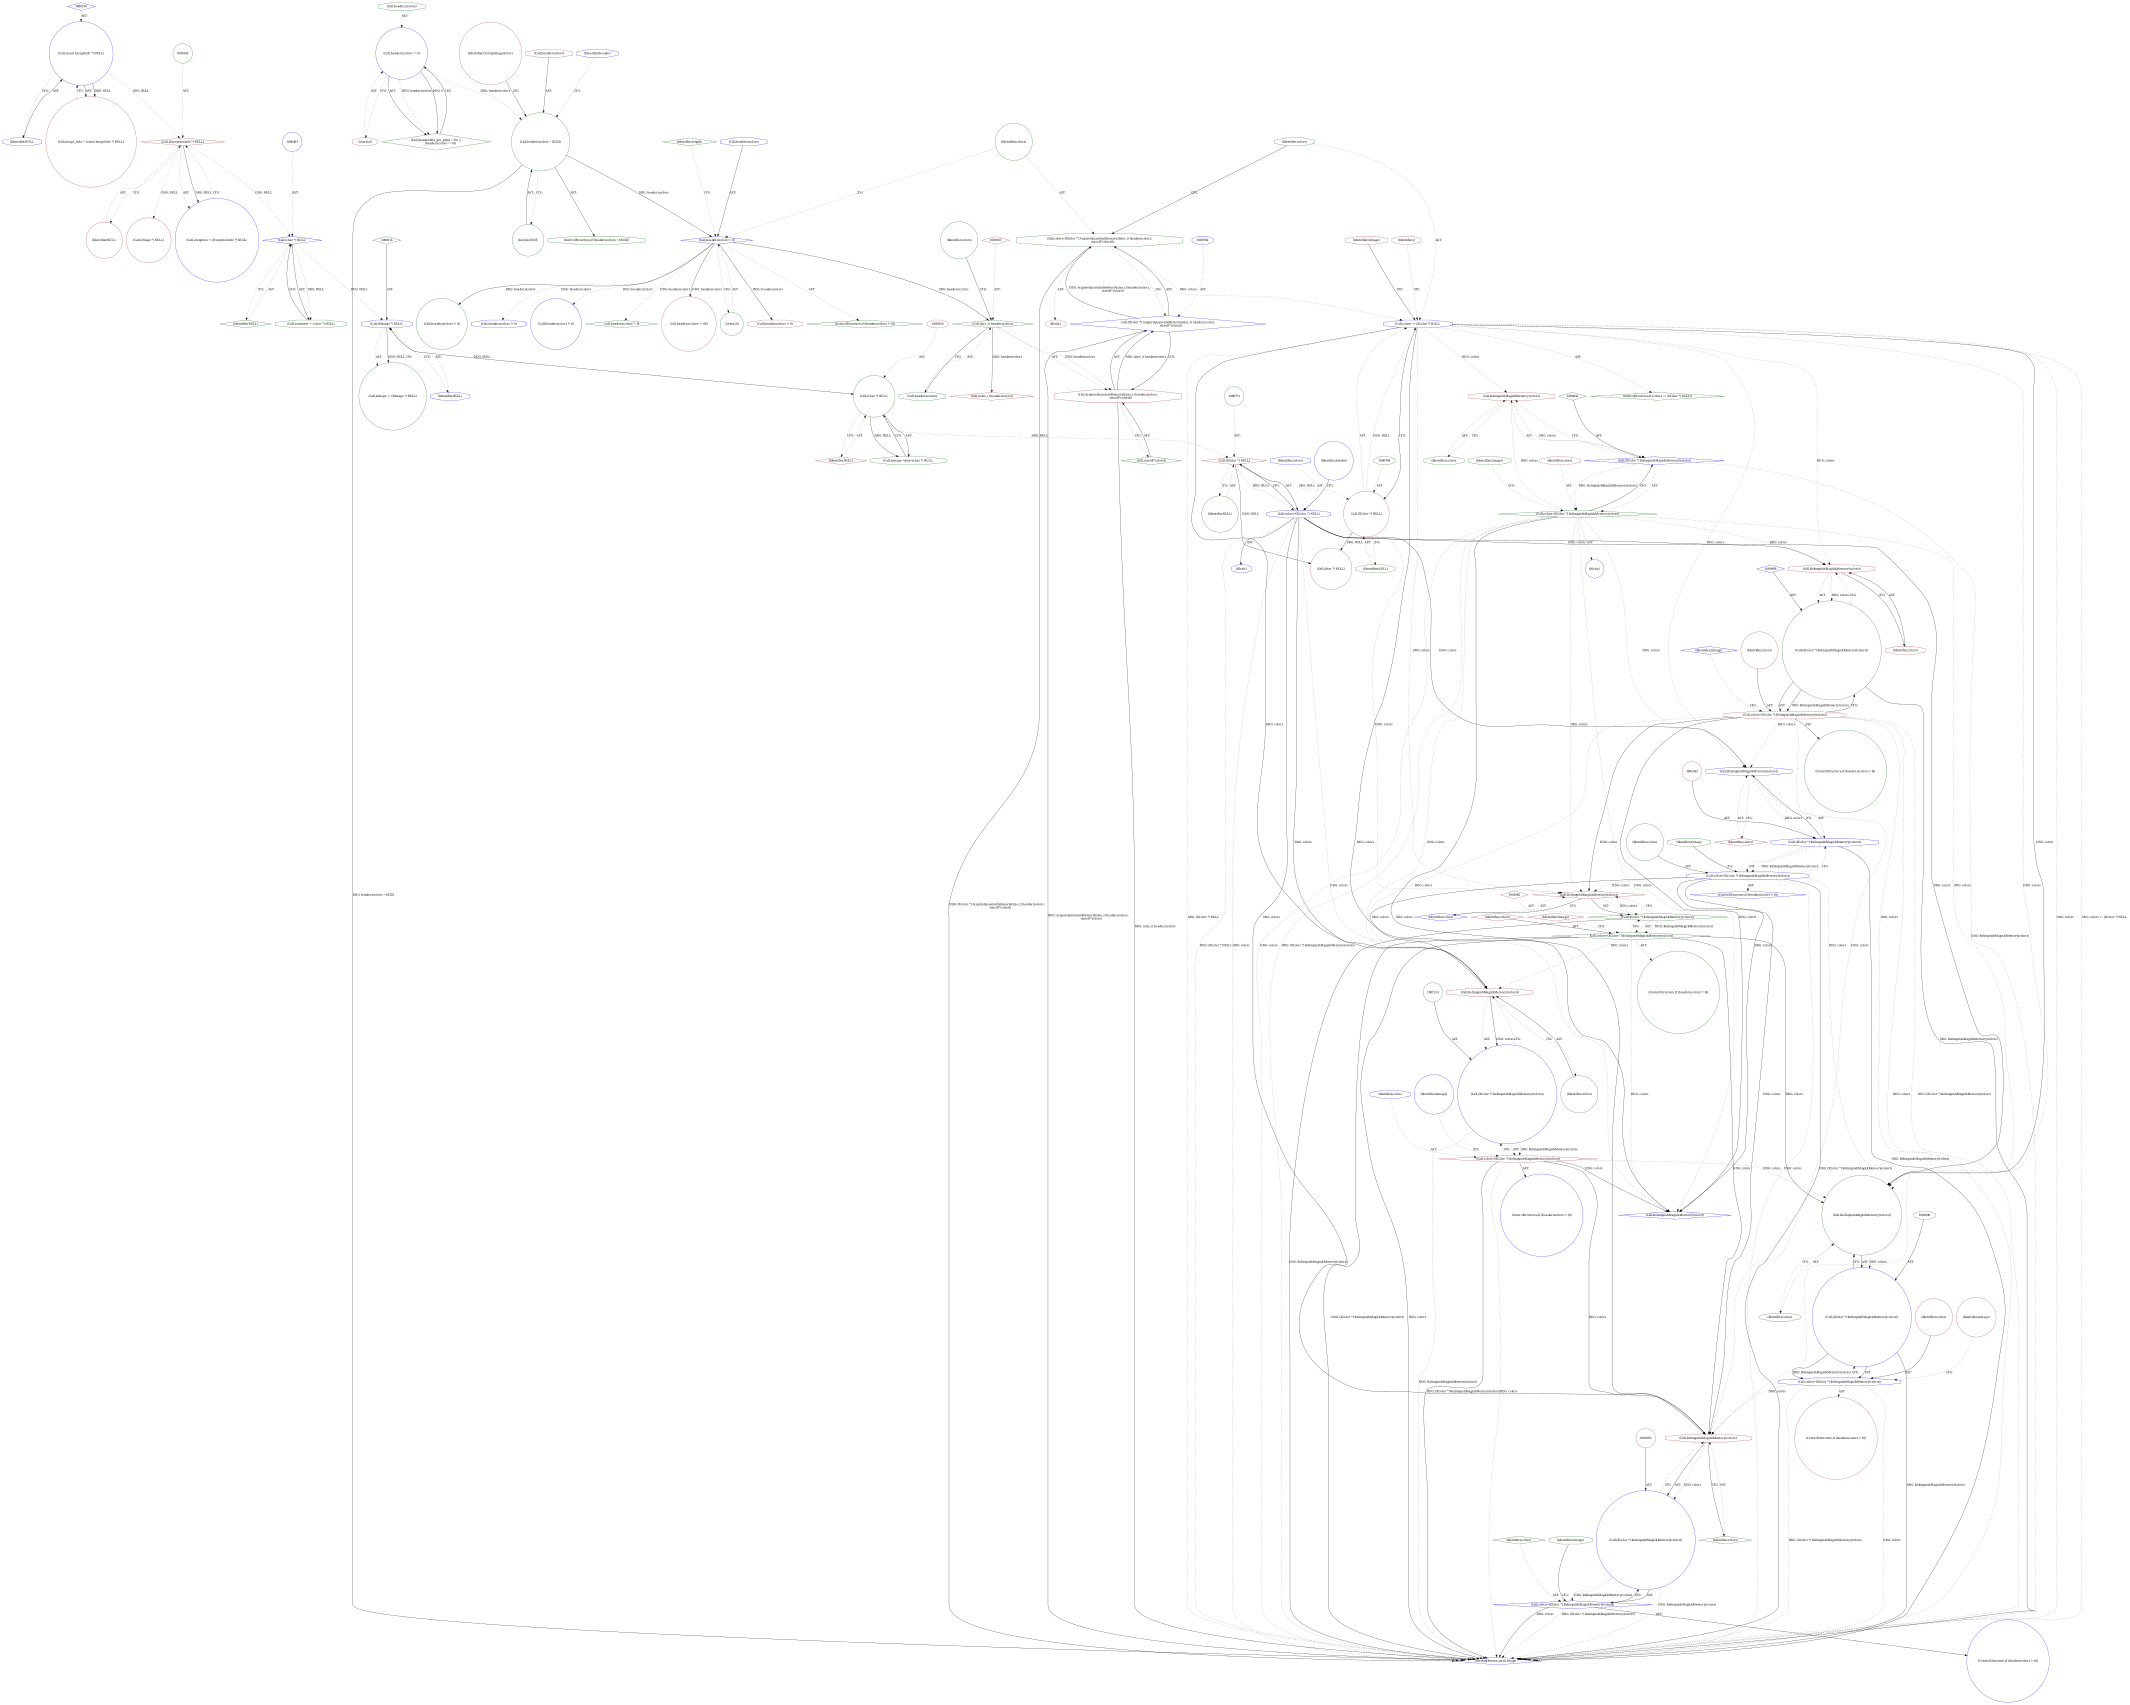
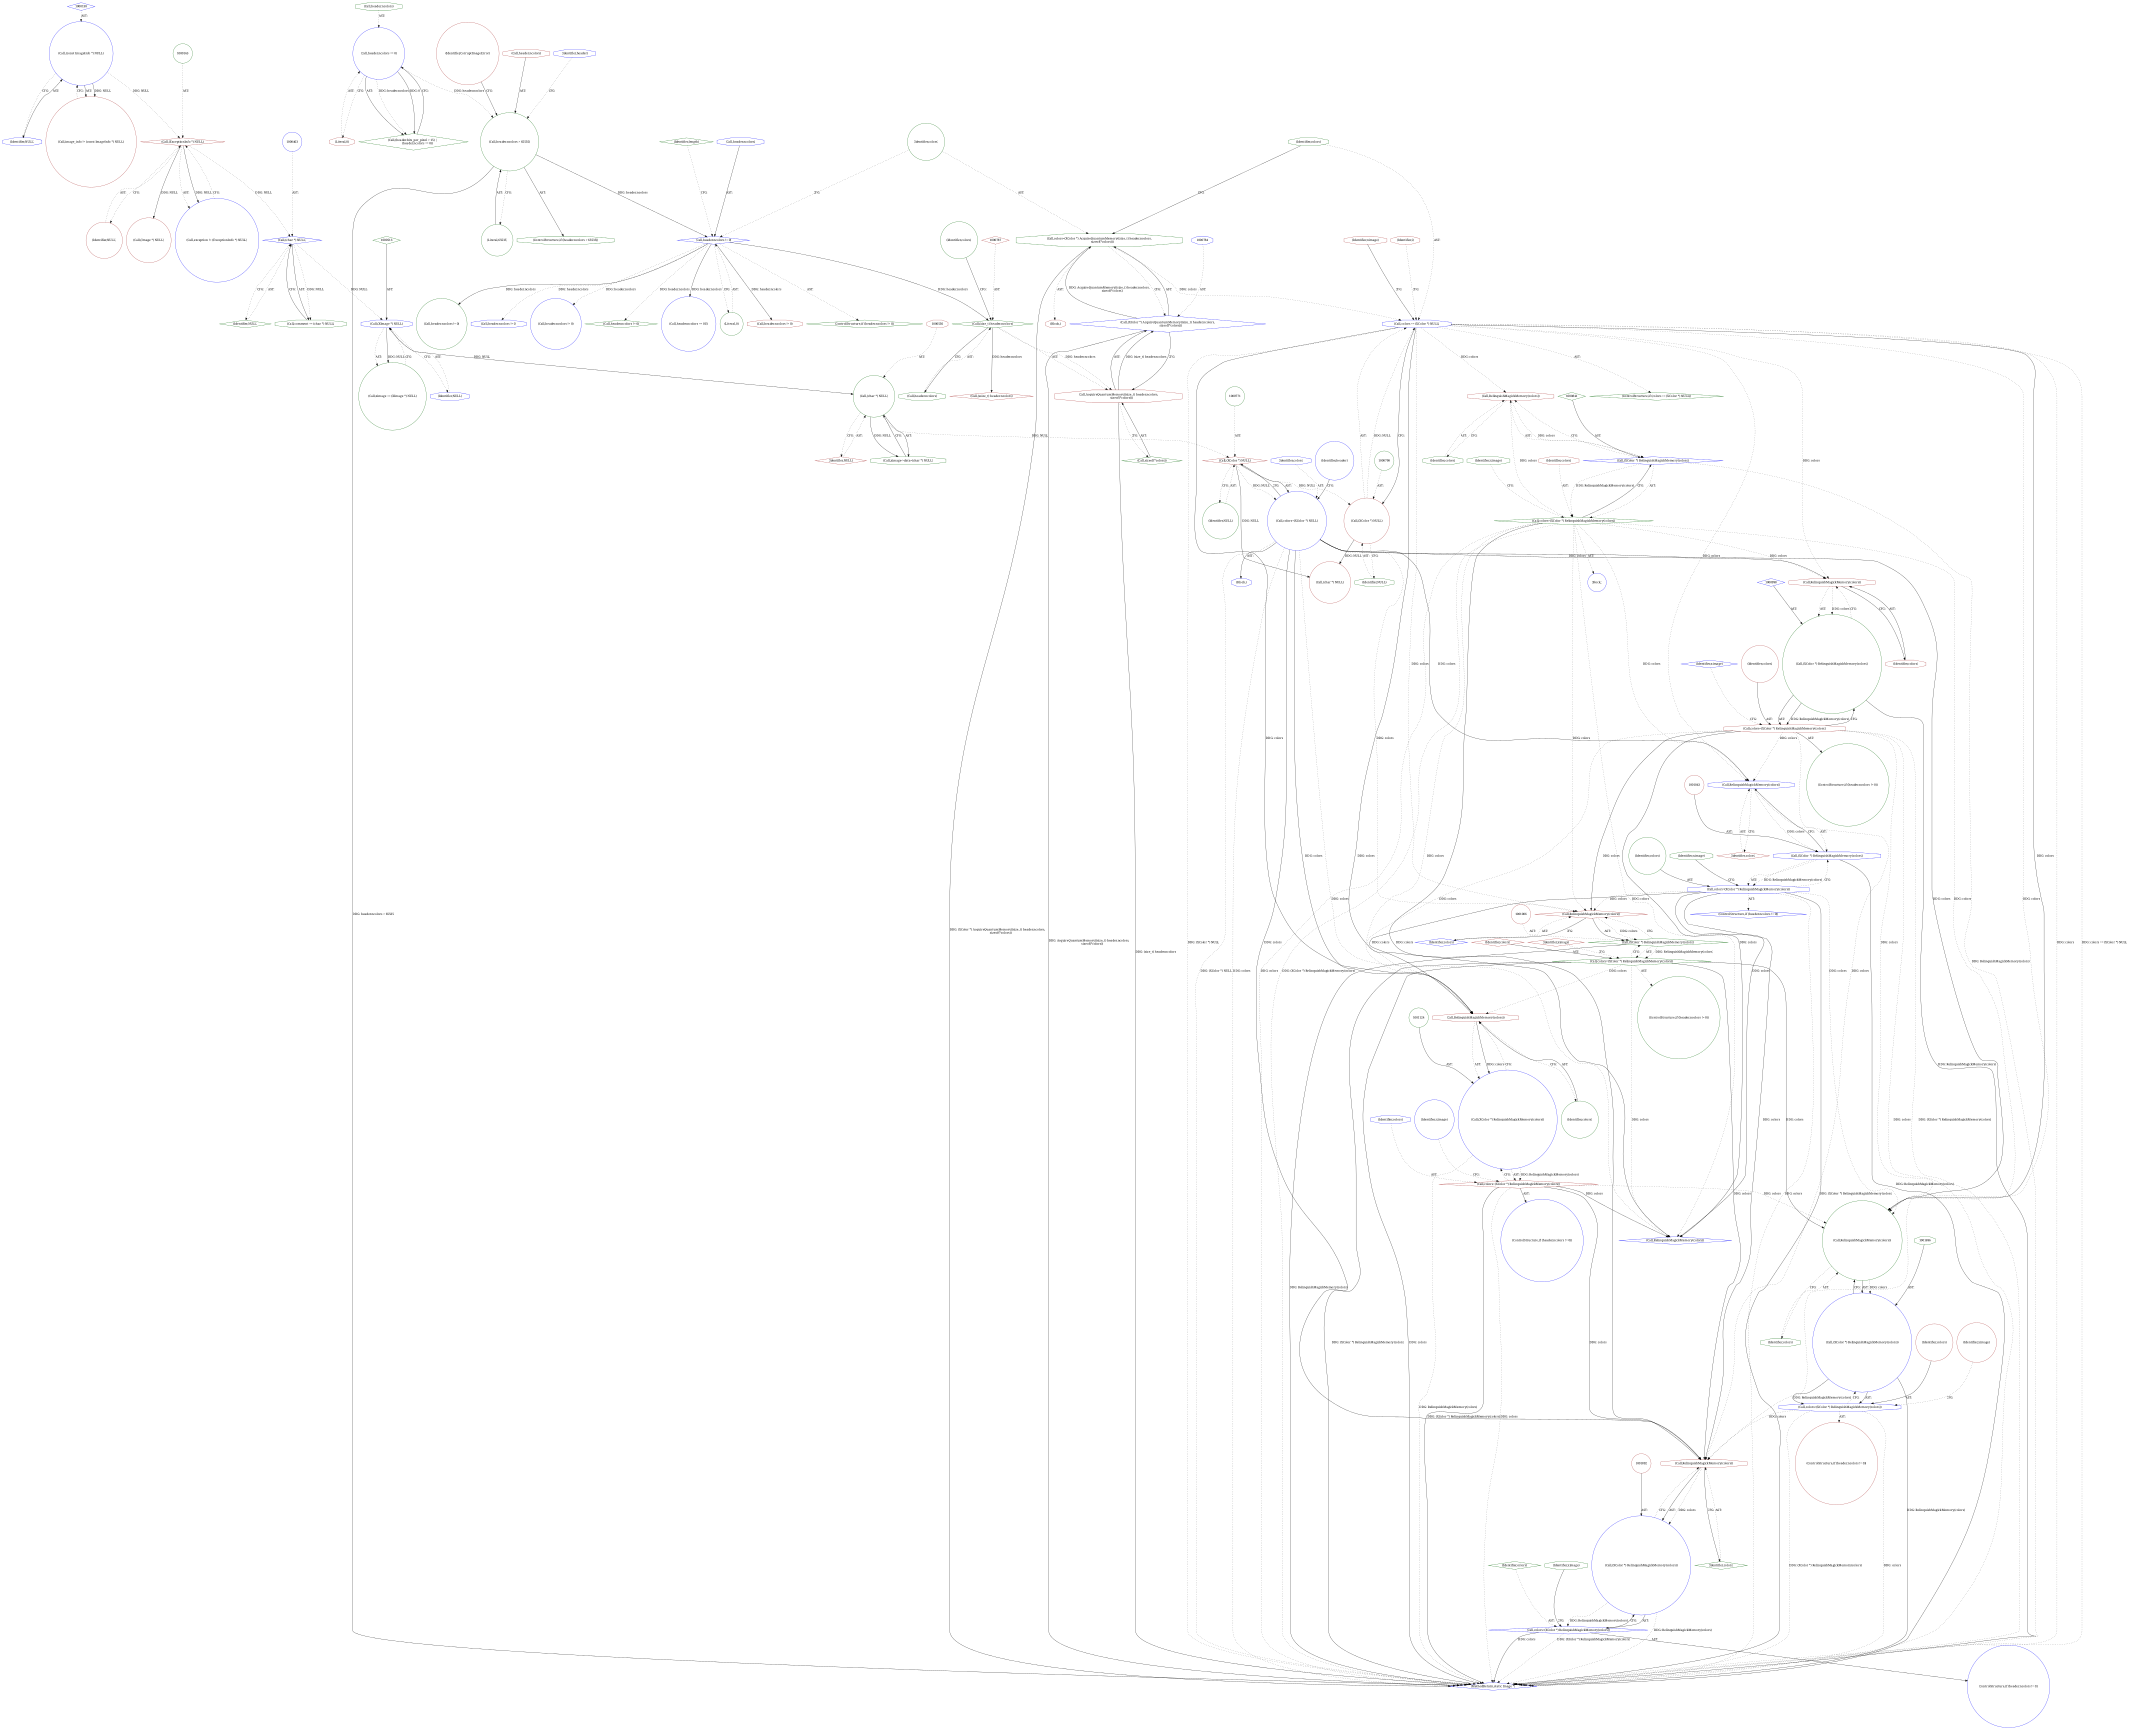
(165, 180) -> (165, 180)
(689, 324) -> (689, 324)
(1384, 461) -> (1384, 461)
(1299, 514) -> (1297, 521)
(1514, 895) -> (1521, 914)
